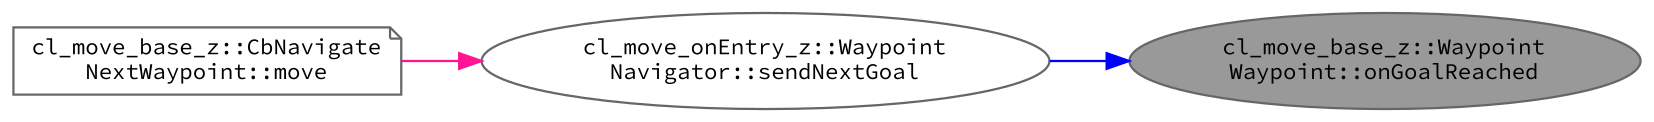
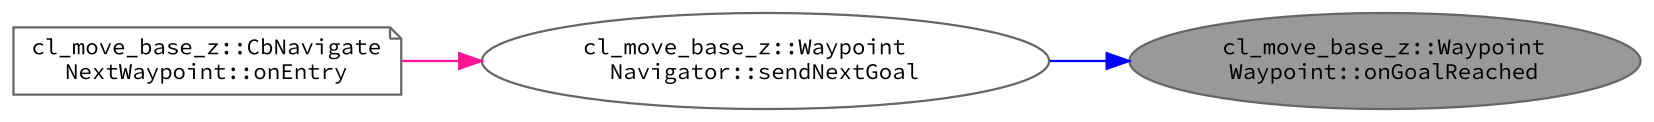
(207, 61) -> (207, 61)
(766, 61) -> (766, 61)
